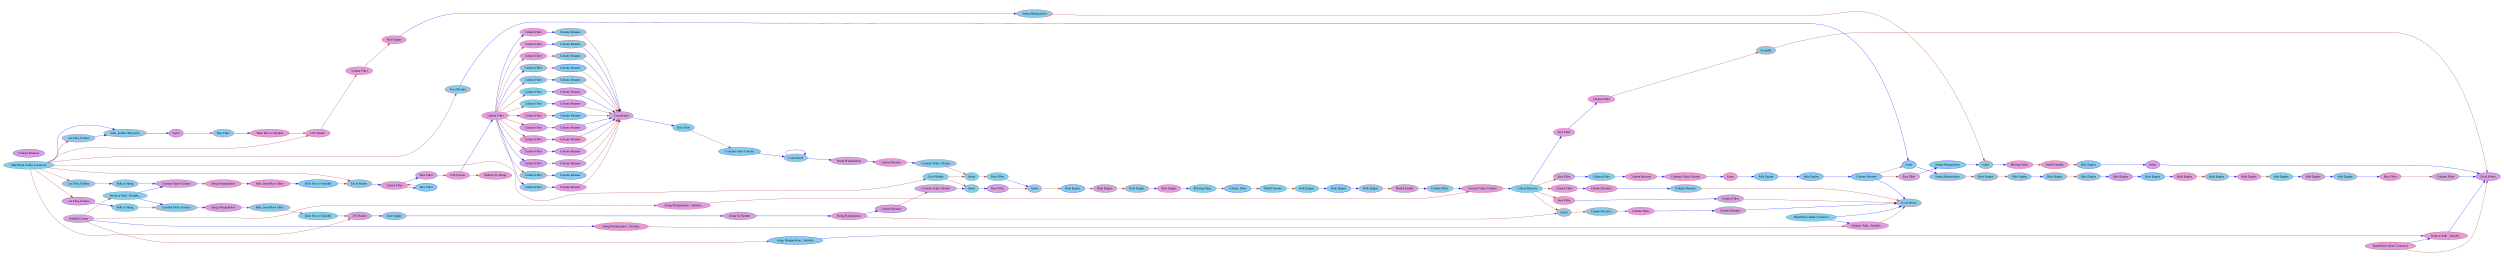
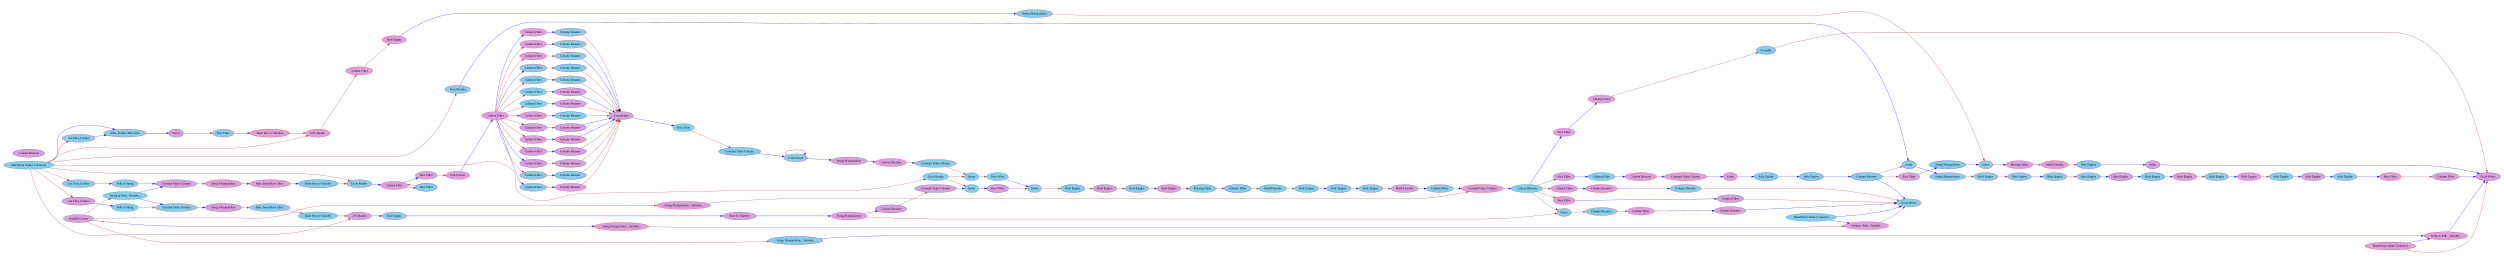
(1766, 50) -> (1766, 50)
(495, 175) -> none
(740, 216) -> (740, 216)
